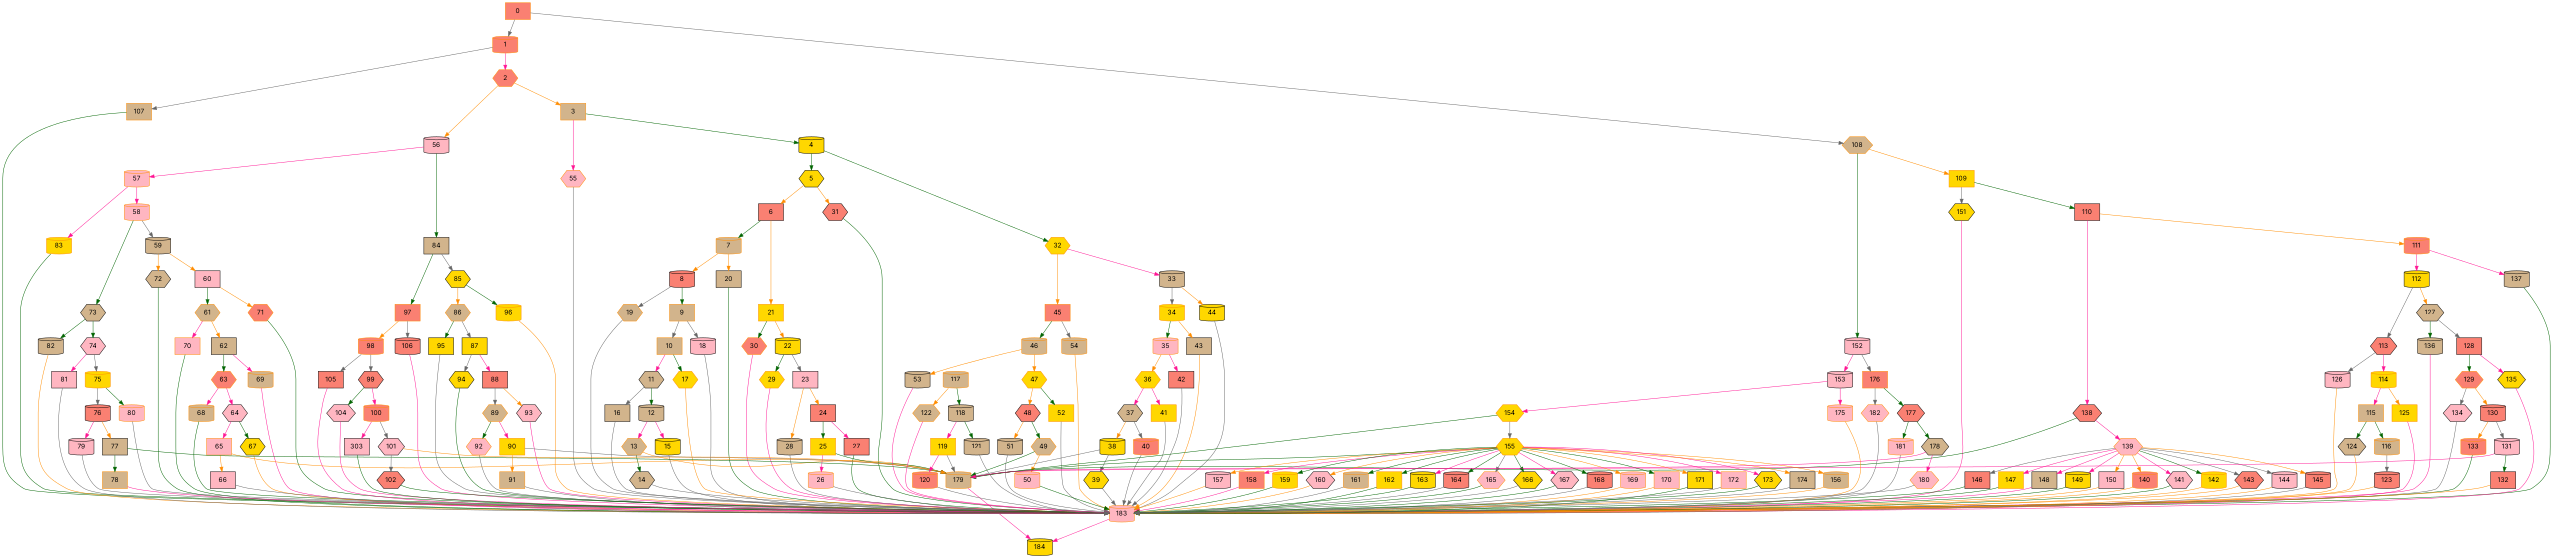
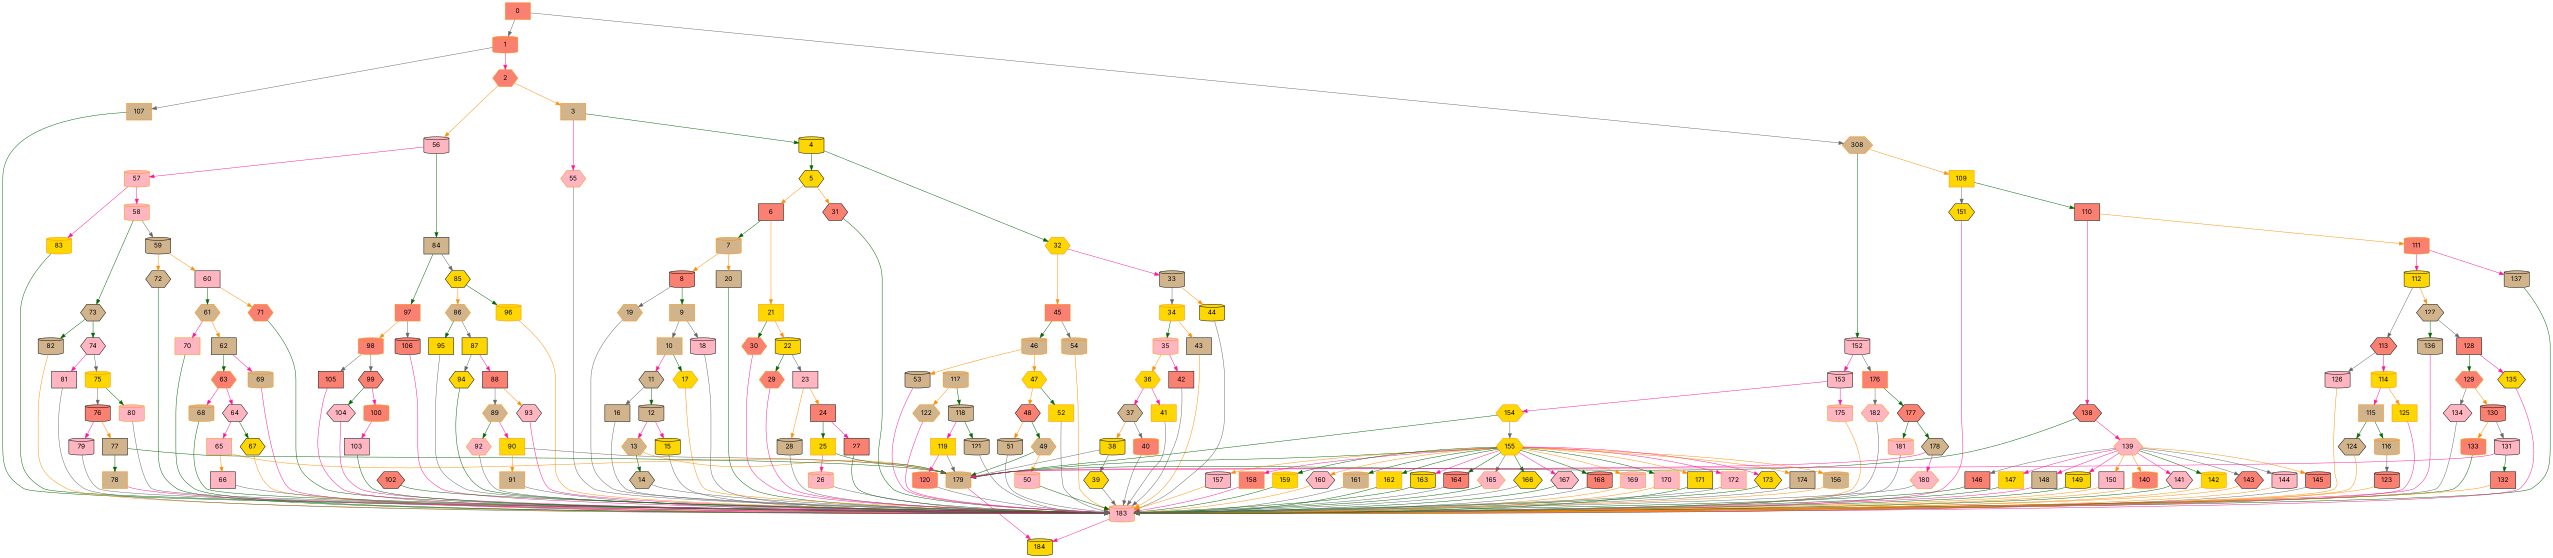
(1857, 145) -> (1857, 145)
(772, 380) -> (772, 380)
(357, 447) -> (357, 447)
(391, 447) -> none
